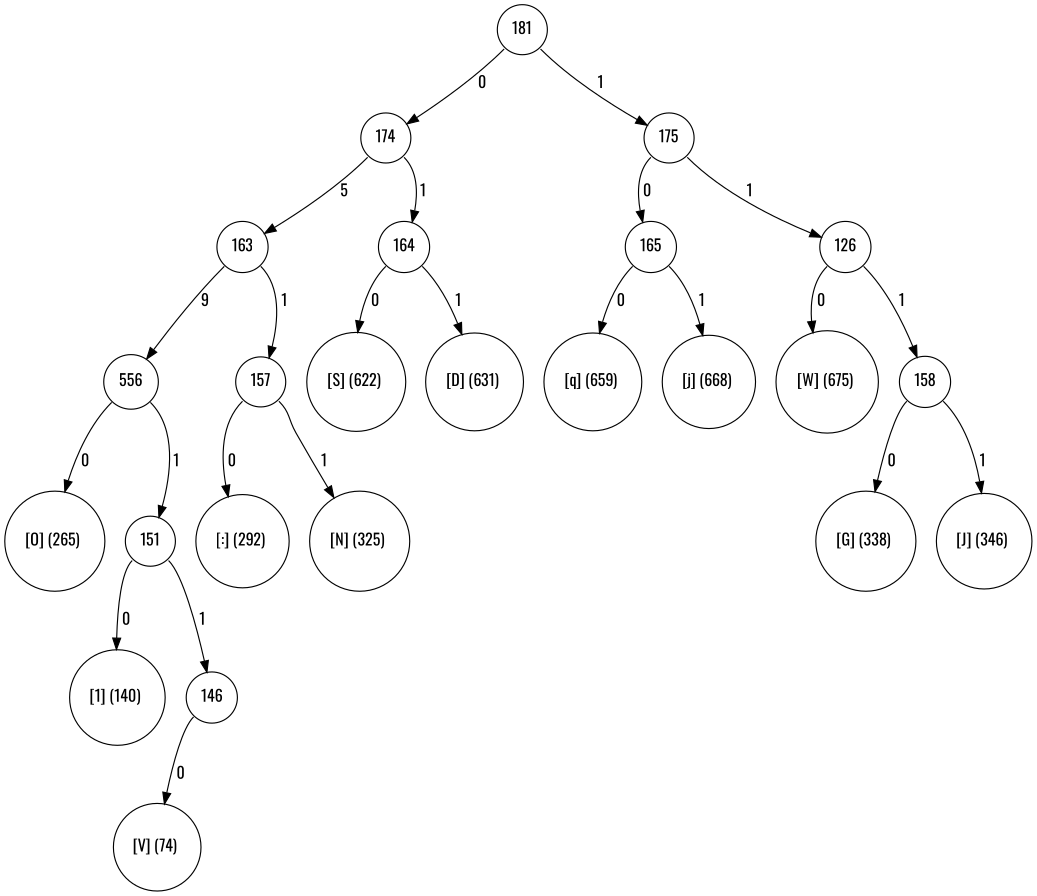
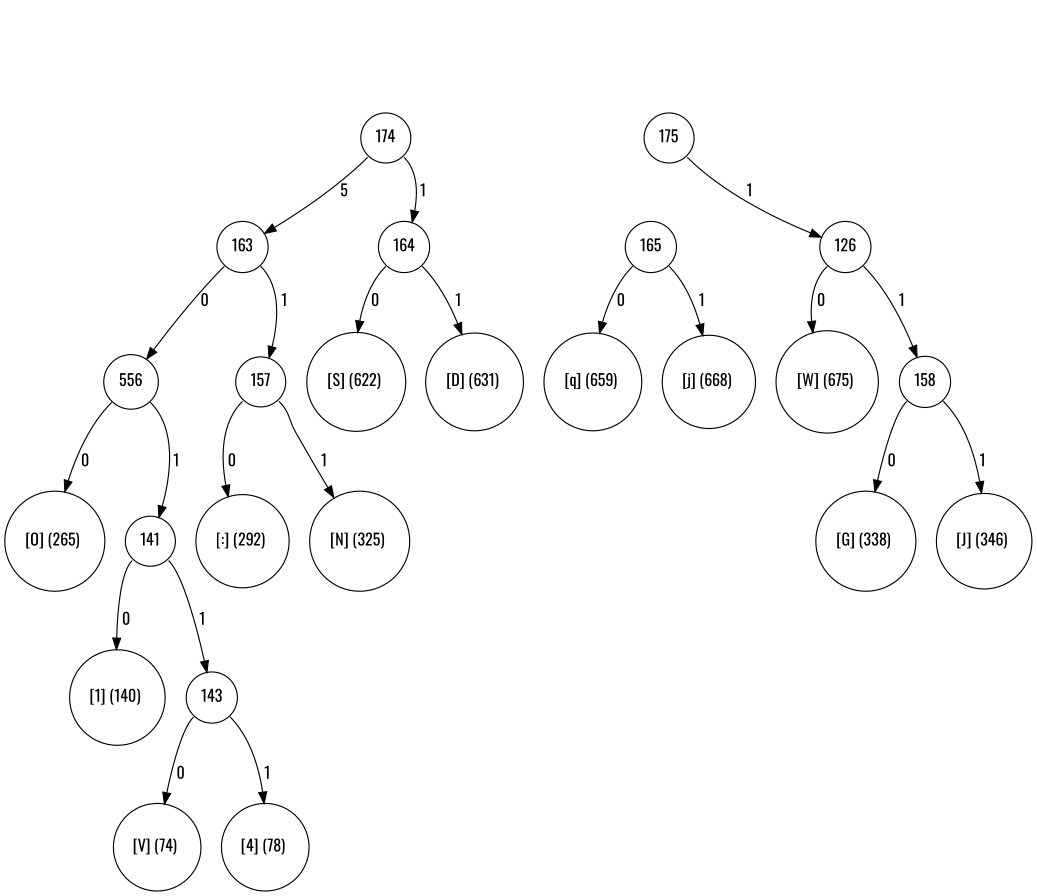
(522, 30) -> none
(639, 182) -> none
(203, 302) -> (203, 302)
(150, 541) -> (150, 541)
(212, 698) -> (212, 698)
none -> (265, 847)
